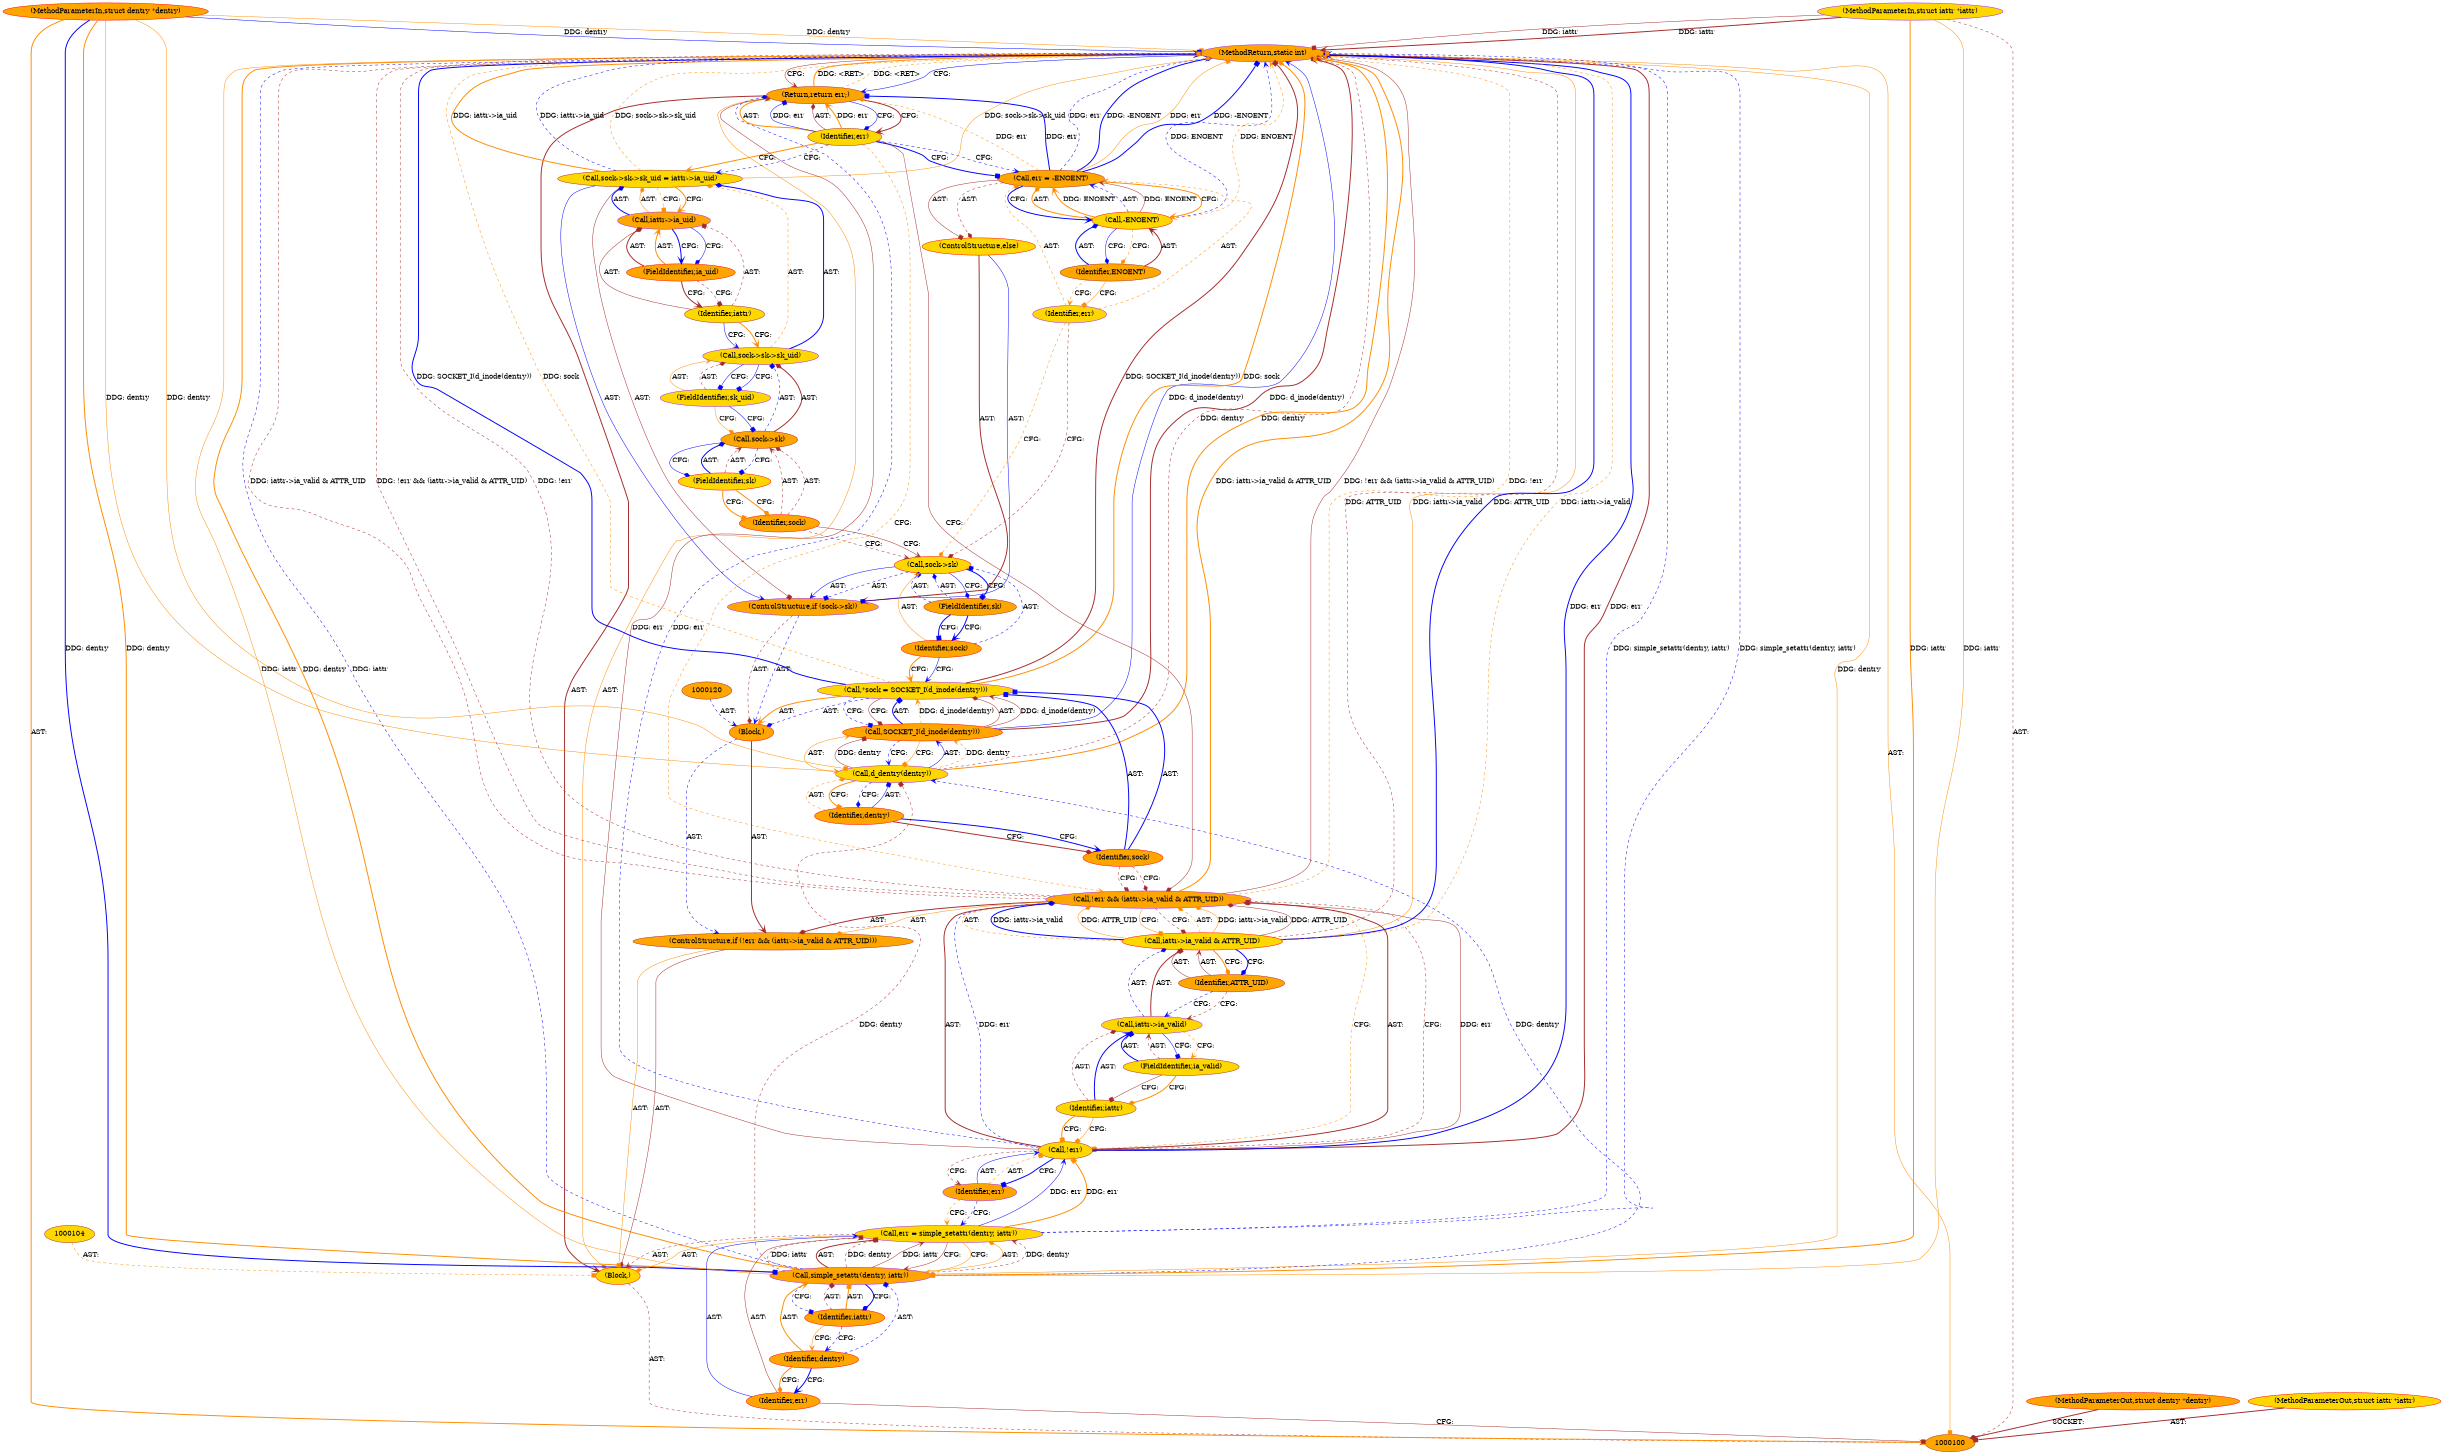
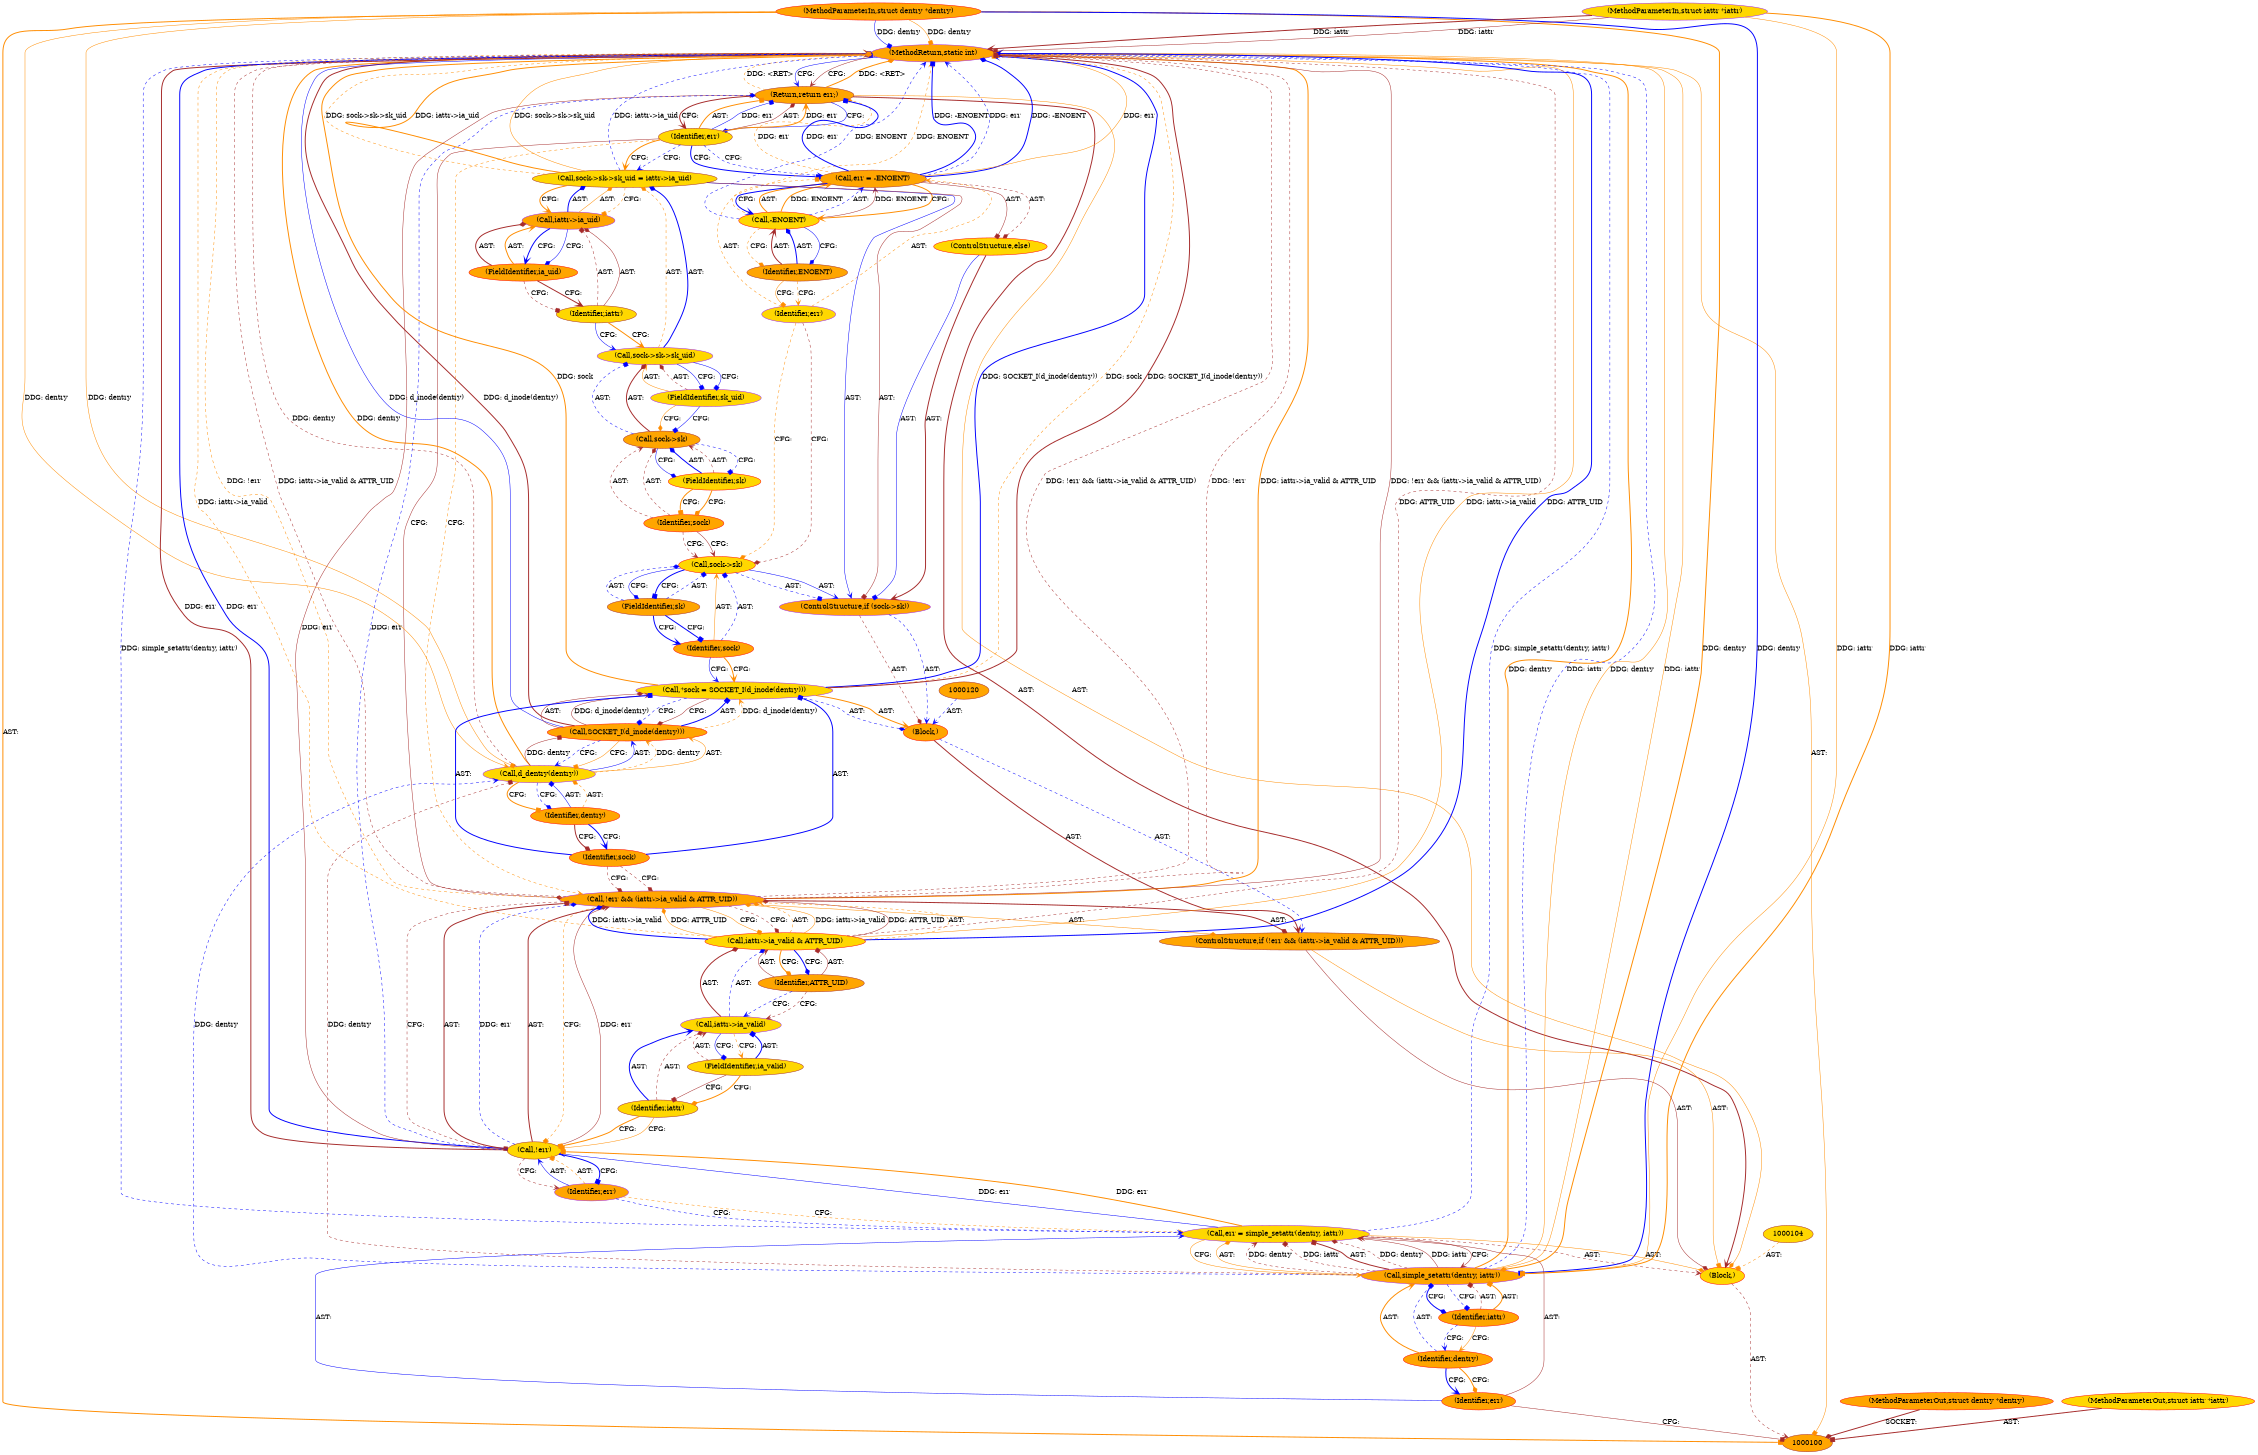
(2013, 716) -> none
